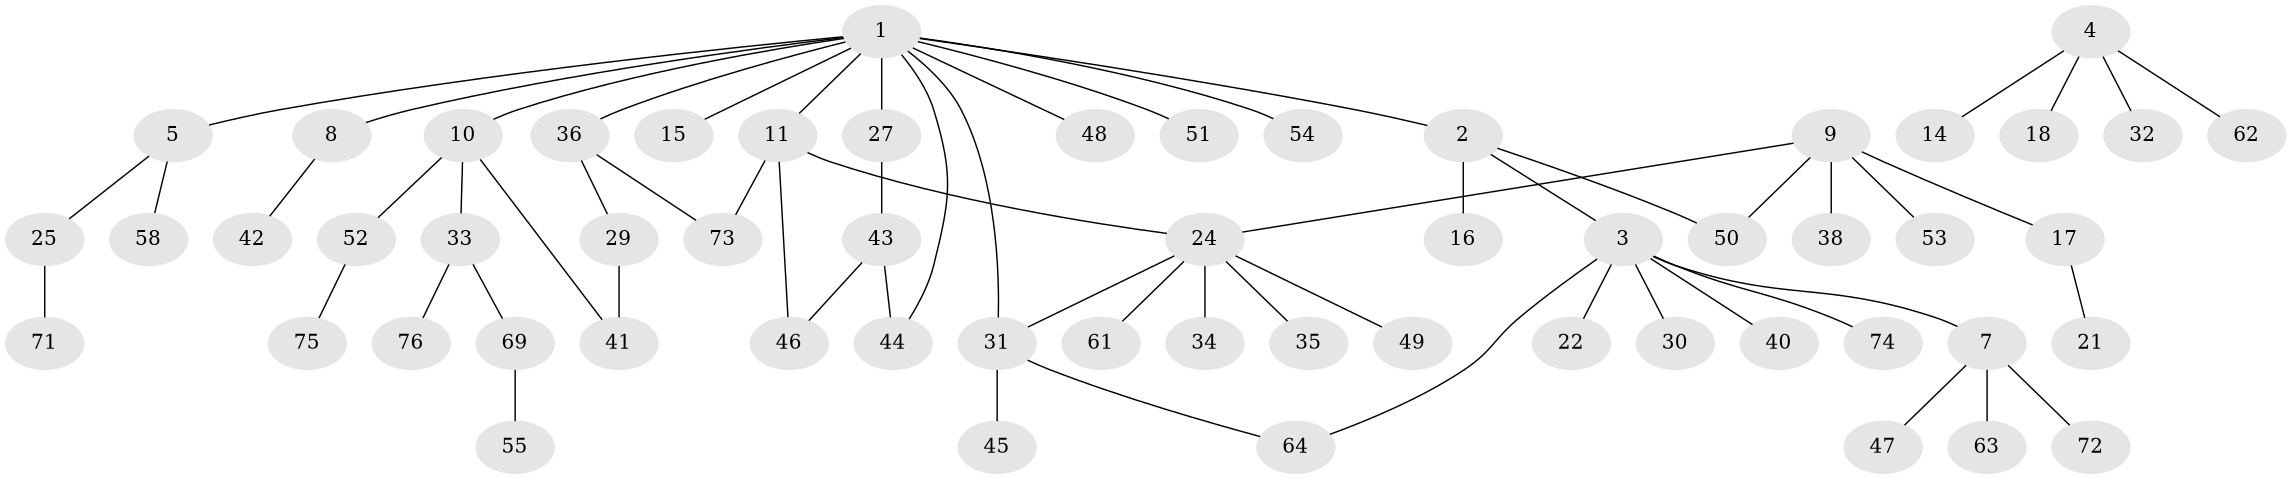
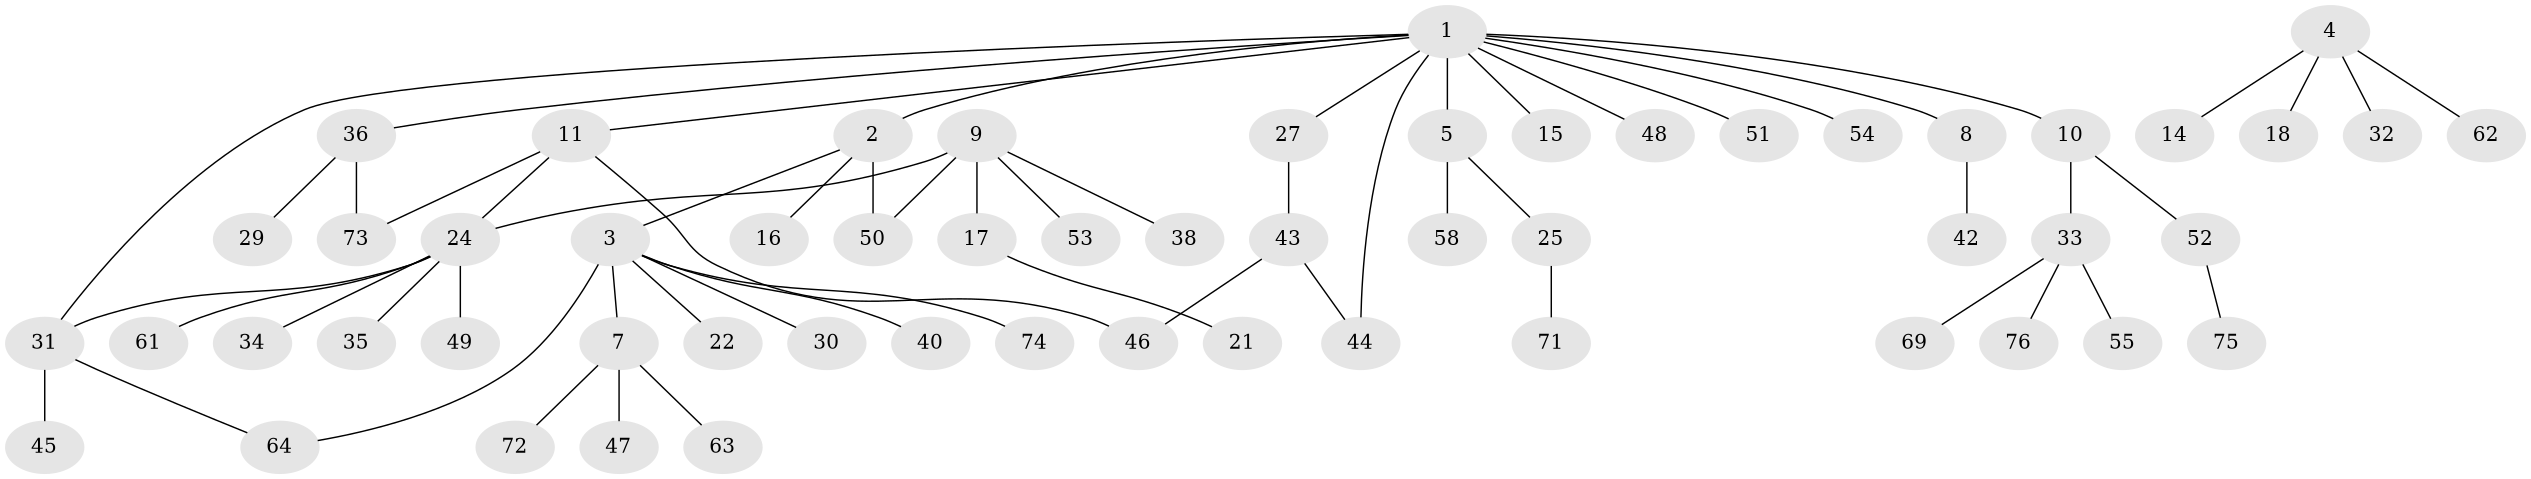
(619, 343) -> none
(515, 396) -> (2097, 292)
